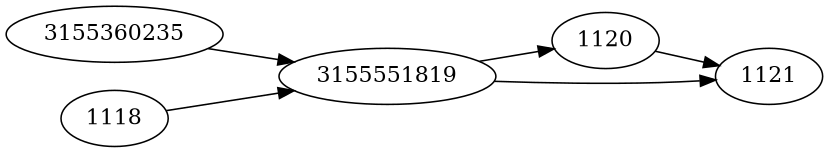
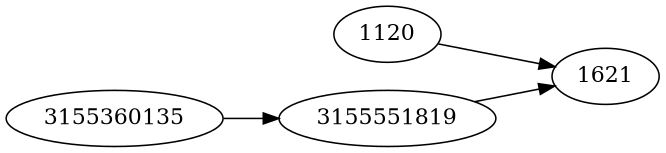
(115, 34) -> (115, 118)
(509, 56) -> none
(769, 76) -> (606, 76)
(115, 118) -> none
